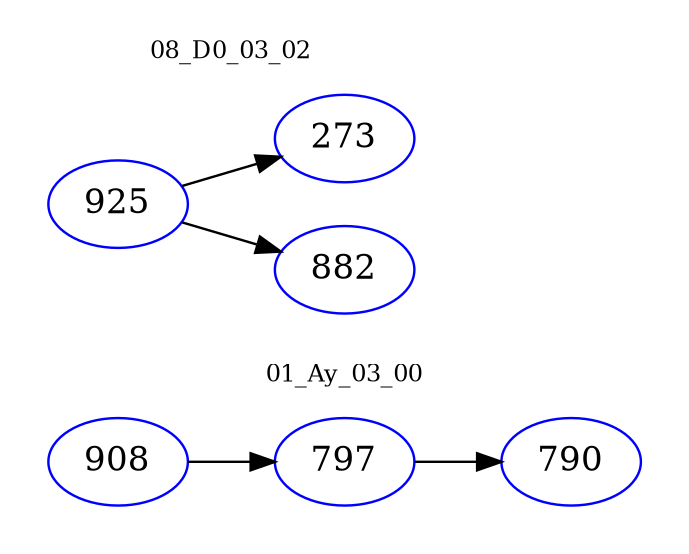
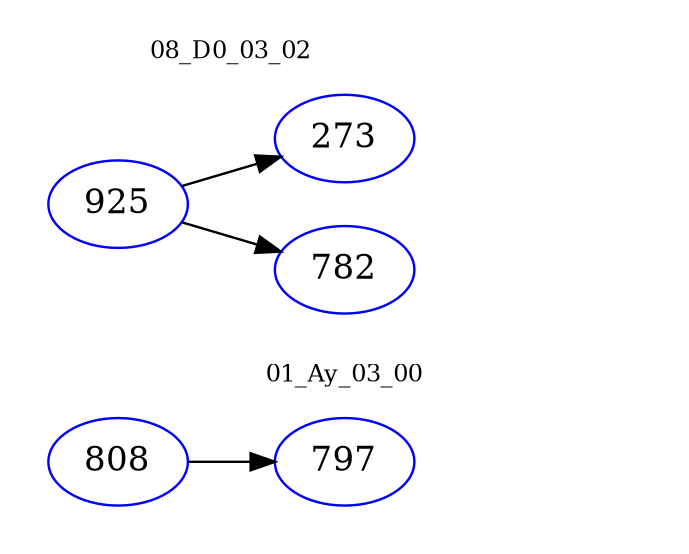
(345, 270) -> (345, 270)
(118, 462) -> (118, 462)
(571, 462) -> none
